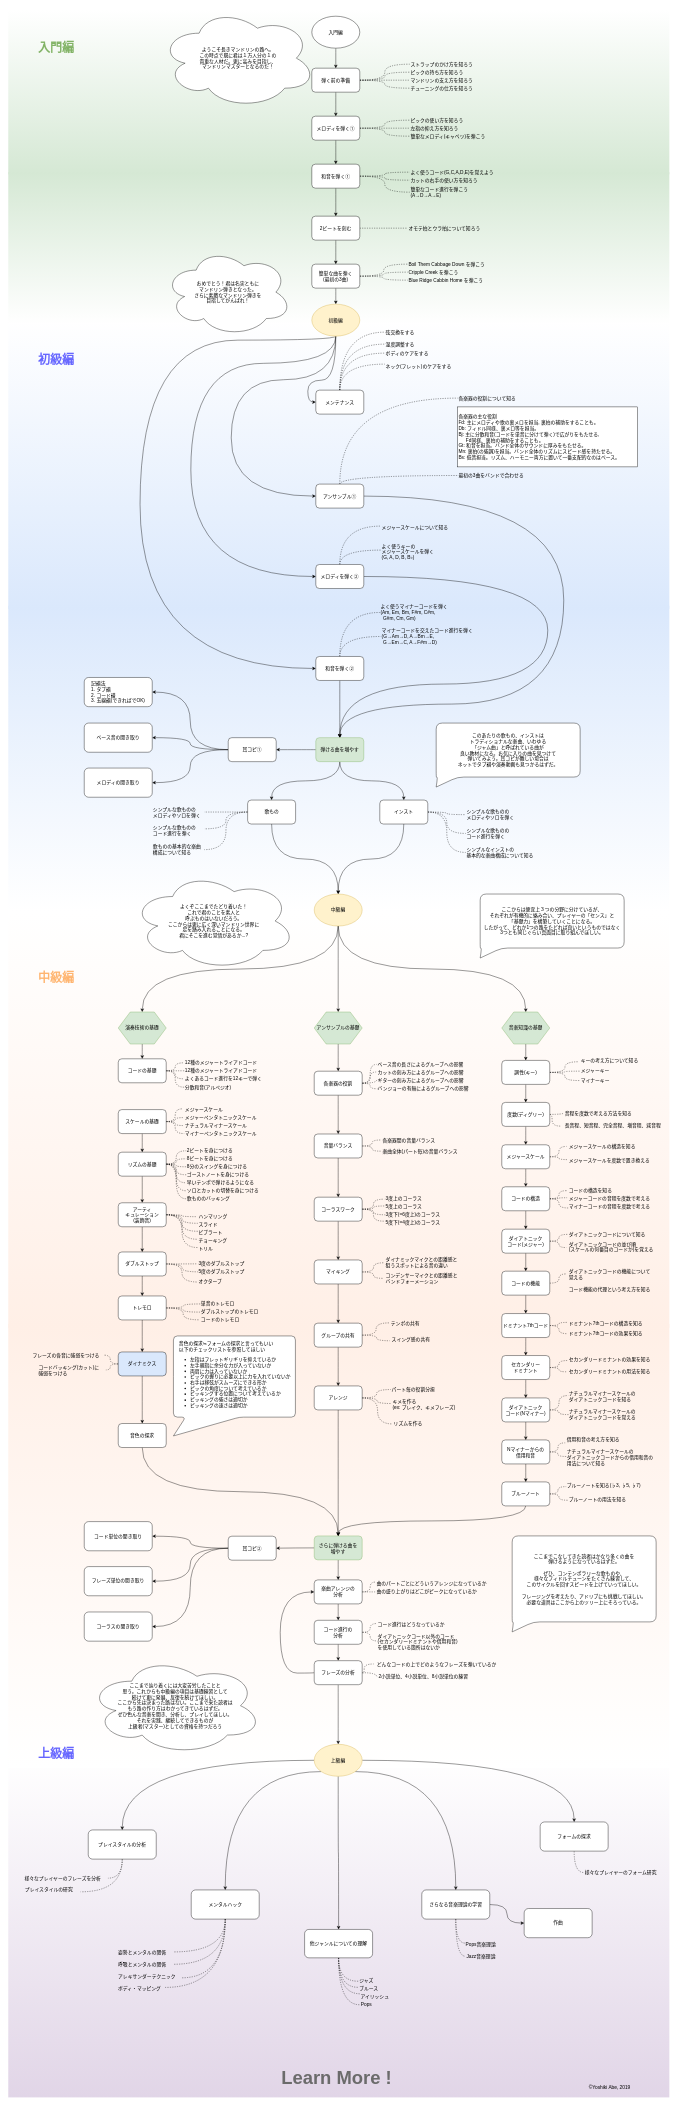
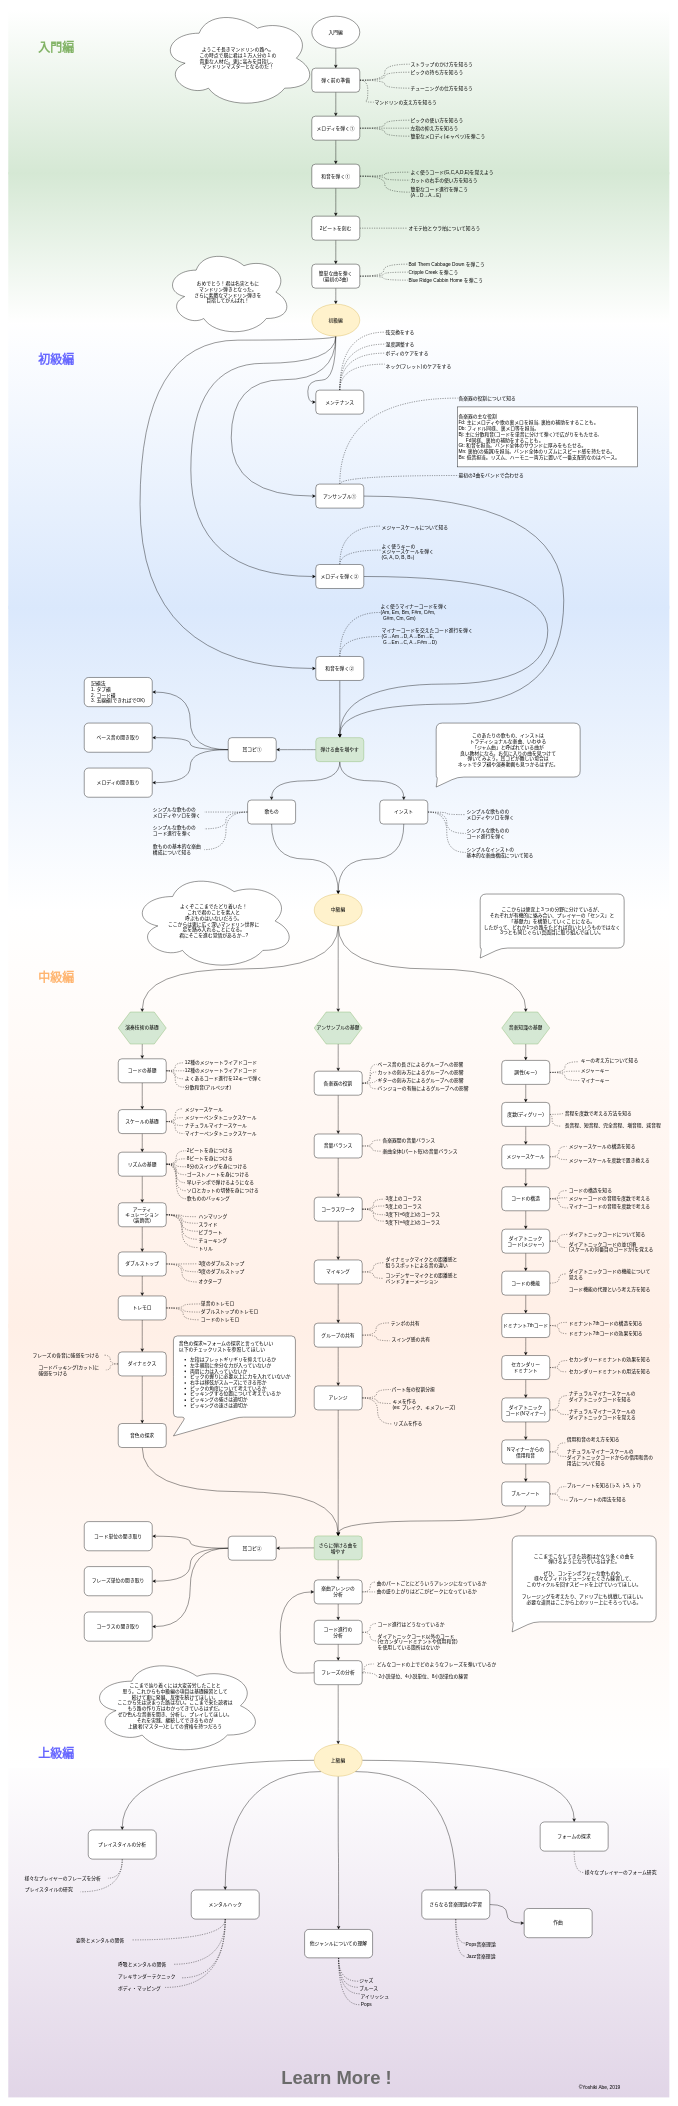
(442, 80) -> (406, 102)
none -> (142, 1105)
(142, 1364) -> (142, 1364)
(145, 1953) -> (103, 1941)
(612, 2088) -> (602, 2088)
